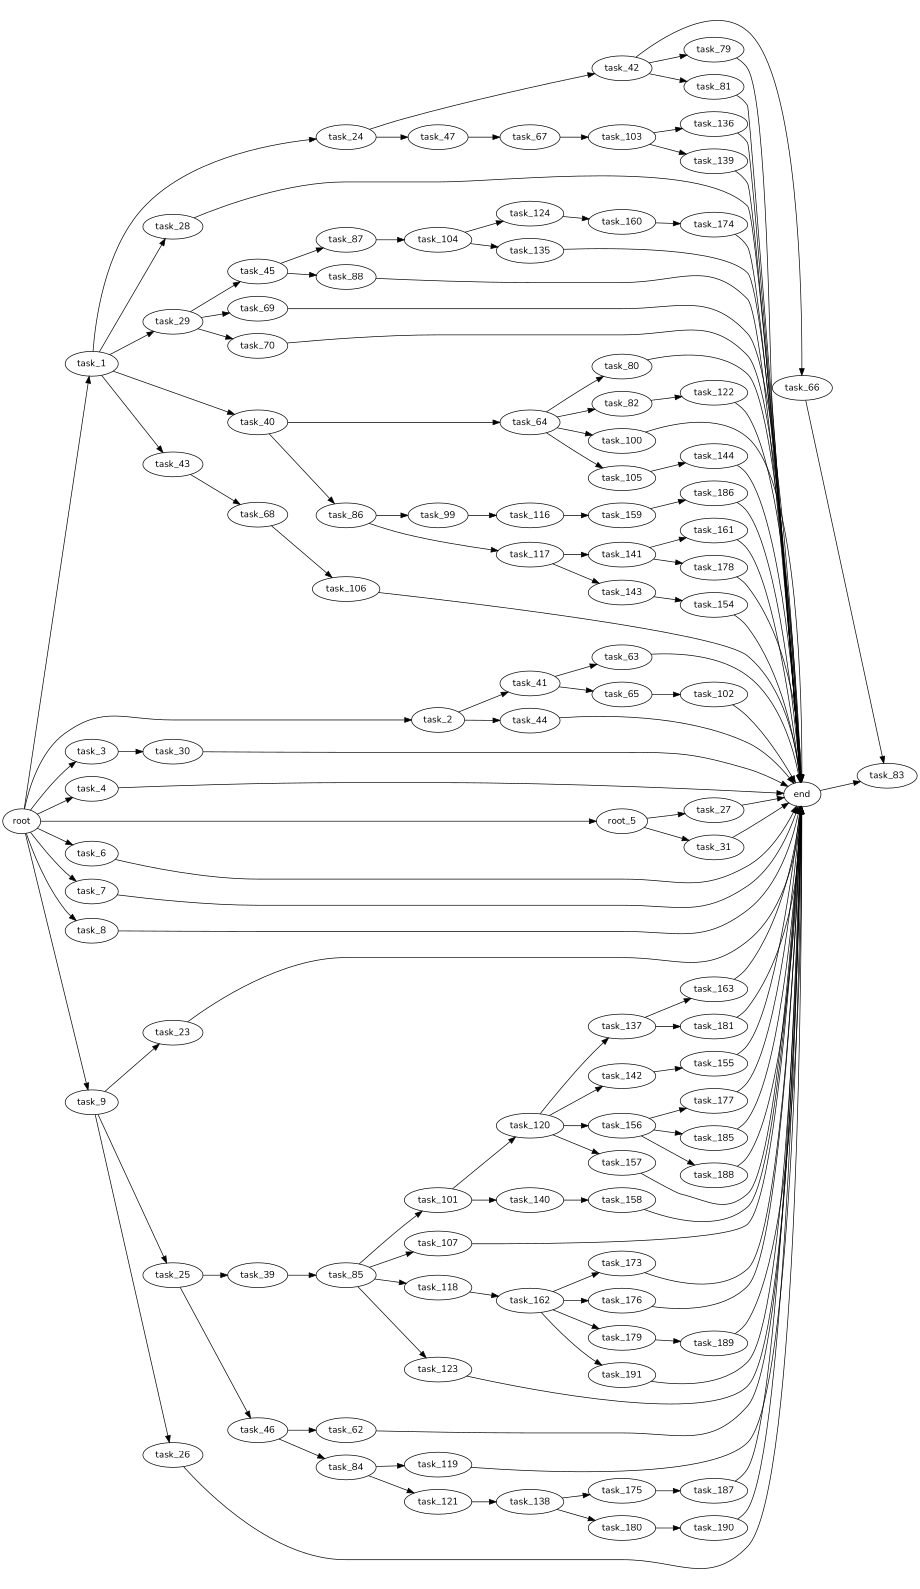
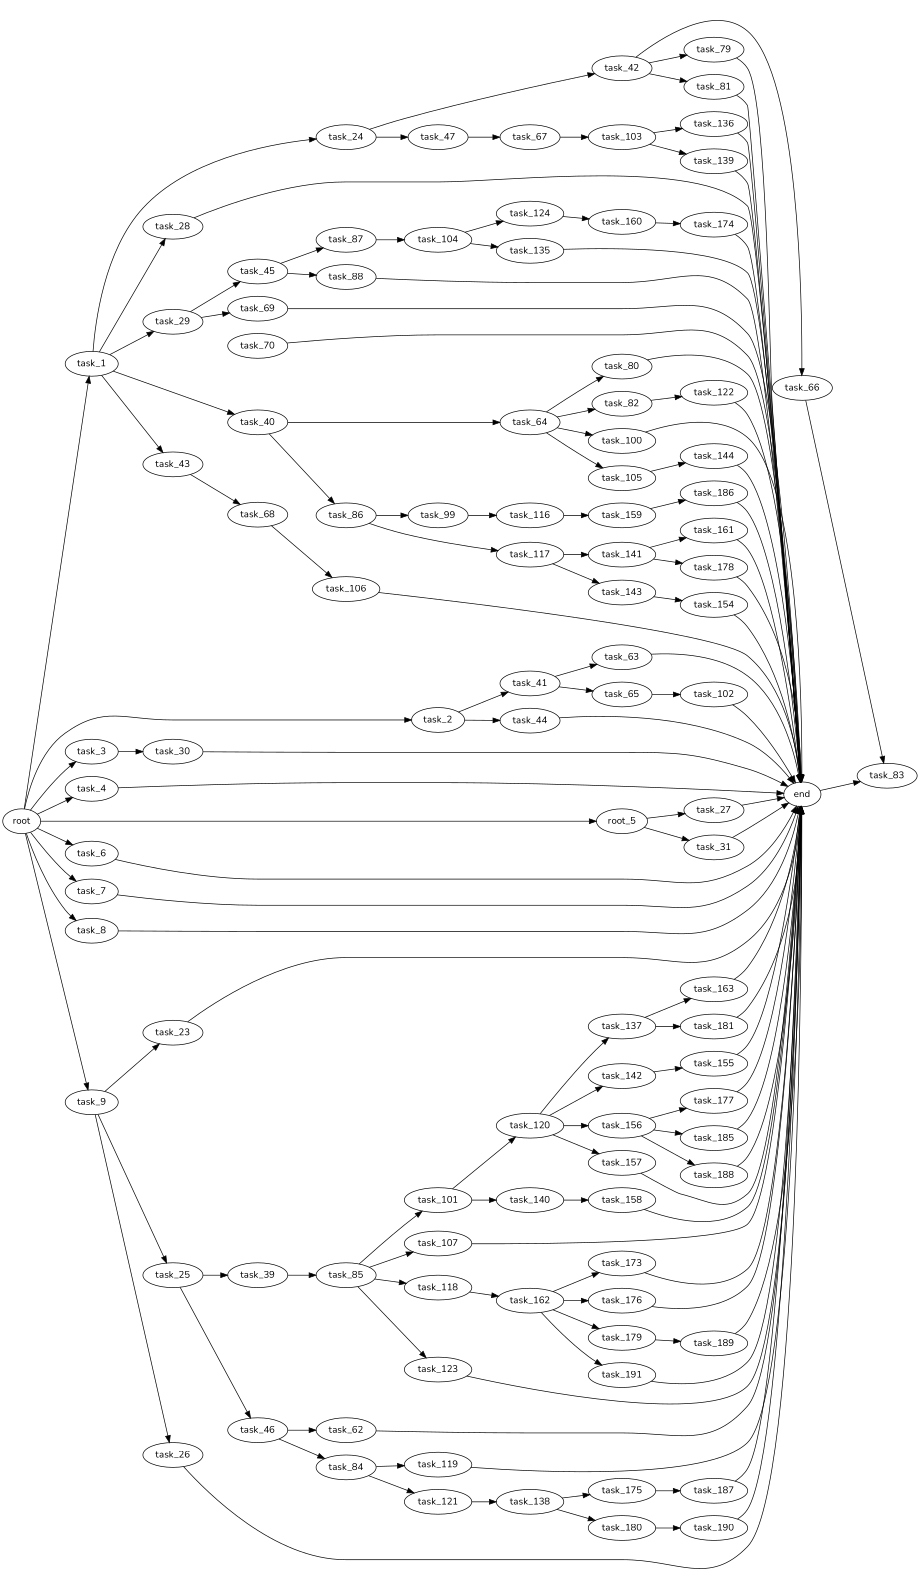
(212, 333) -> none
